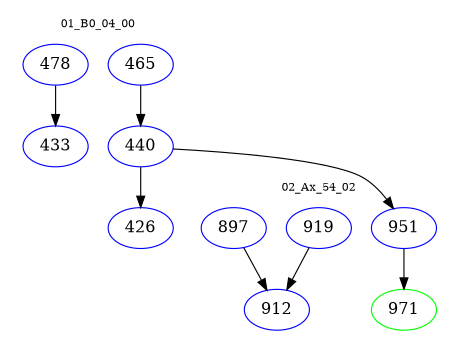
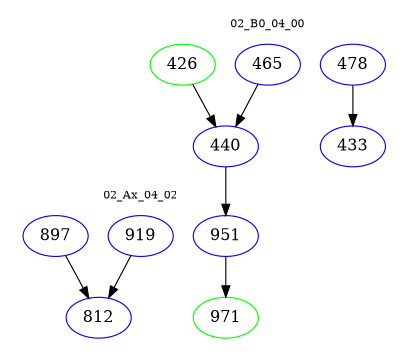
(98, 24) -> (268, 24)
(141, 182) -> (201, 100)
(319, 188) -> (141, 196)
(141, 228) -> (183, 65)
(277, 310) -> (99, 318)
